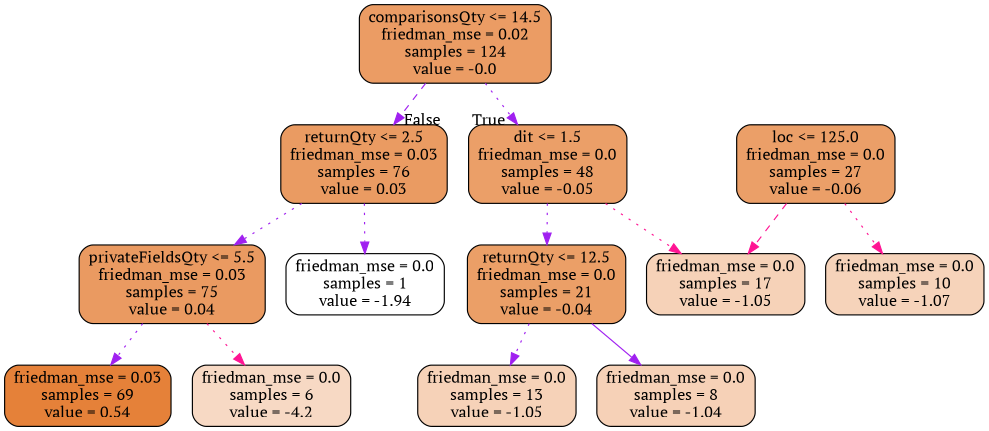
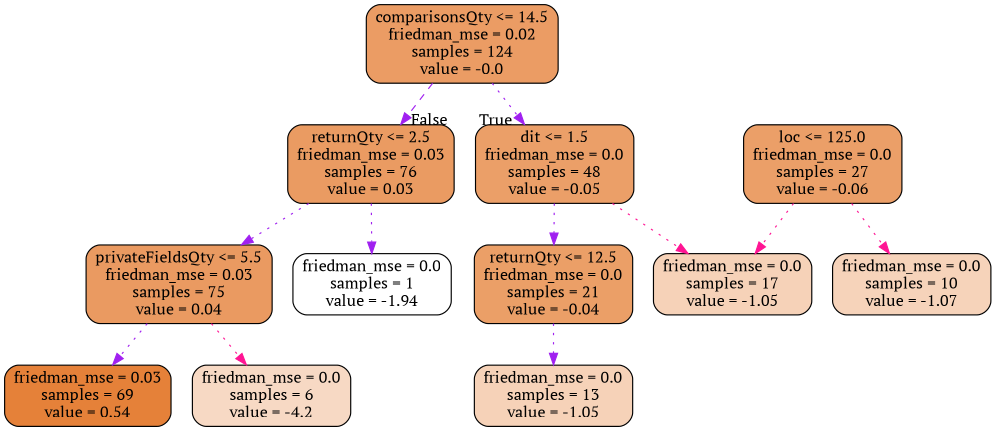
(771, 224) -> (778, 224)
(676, 396) -> none
